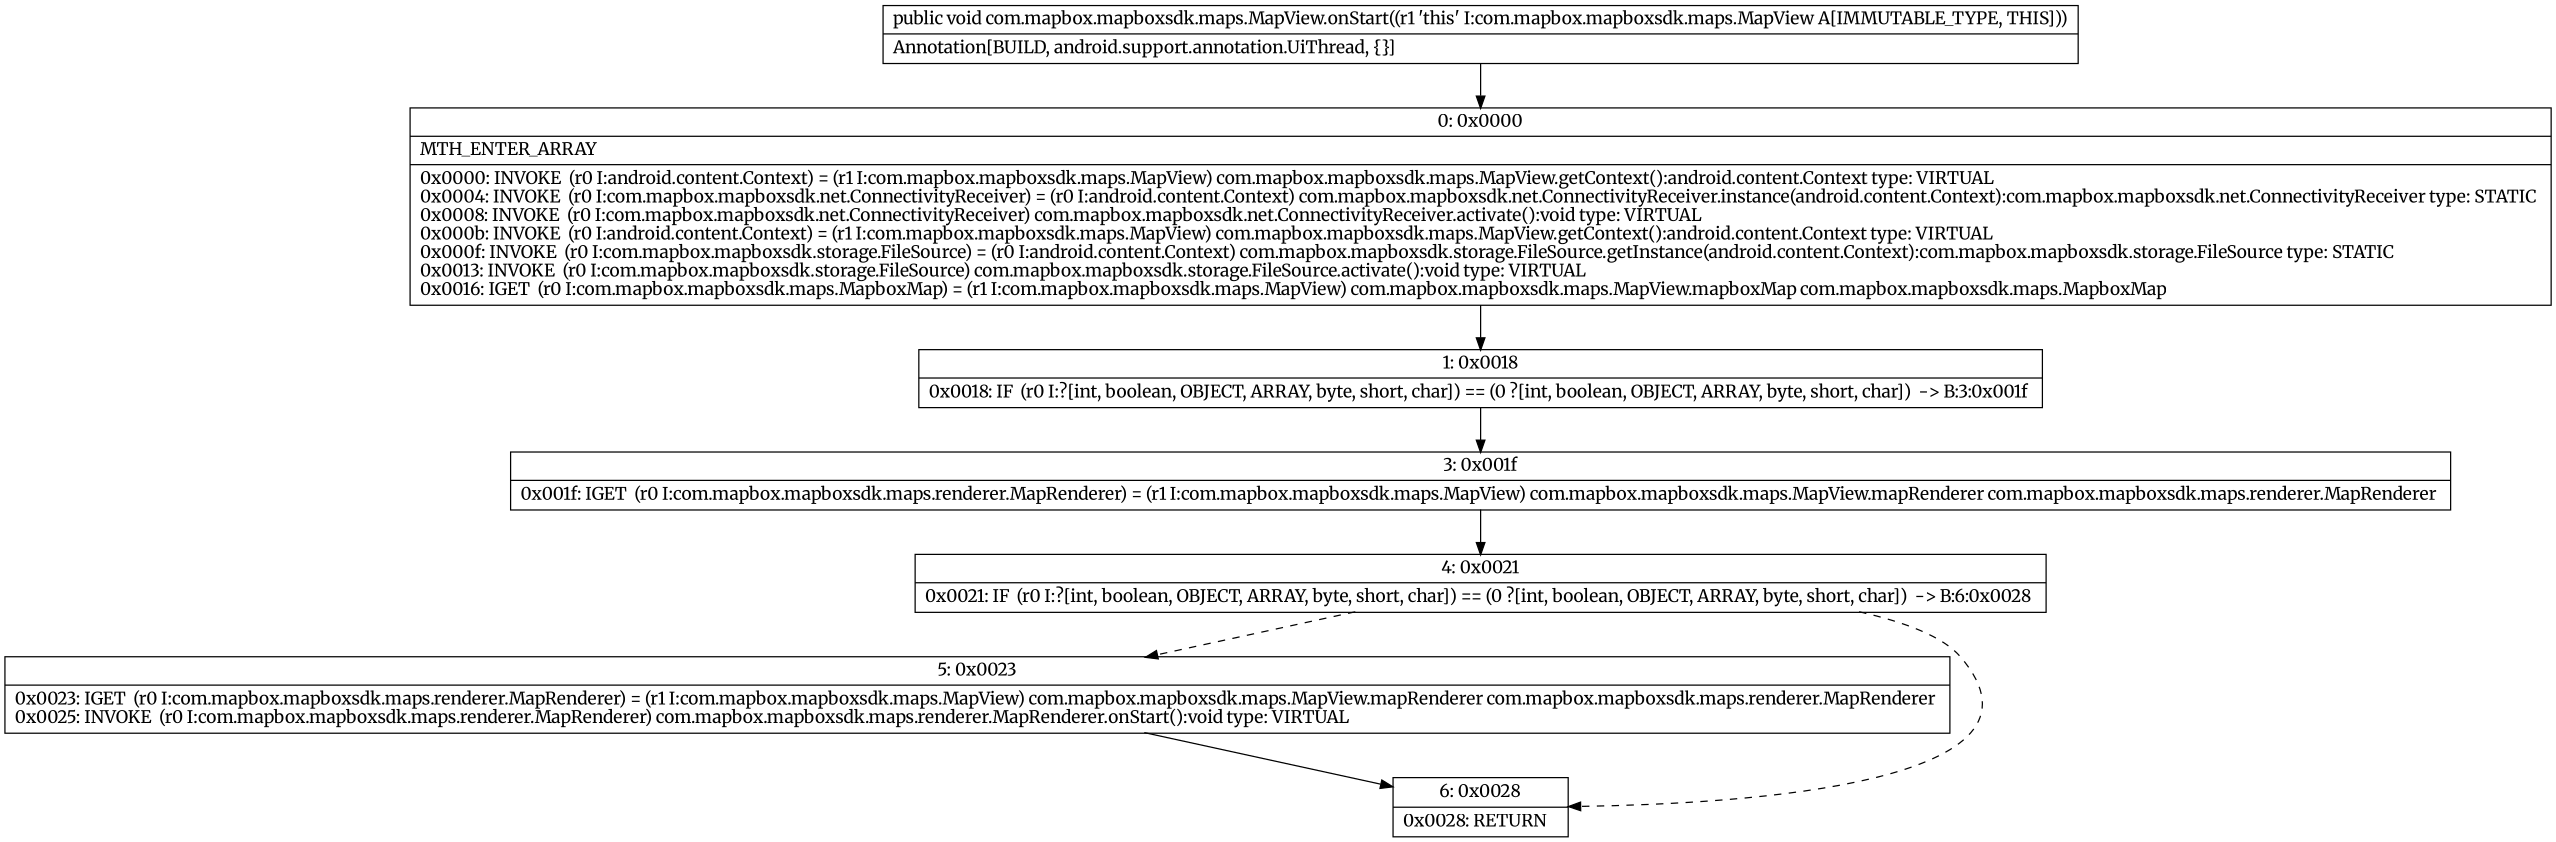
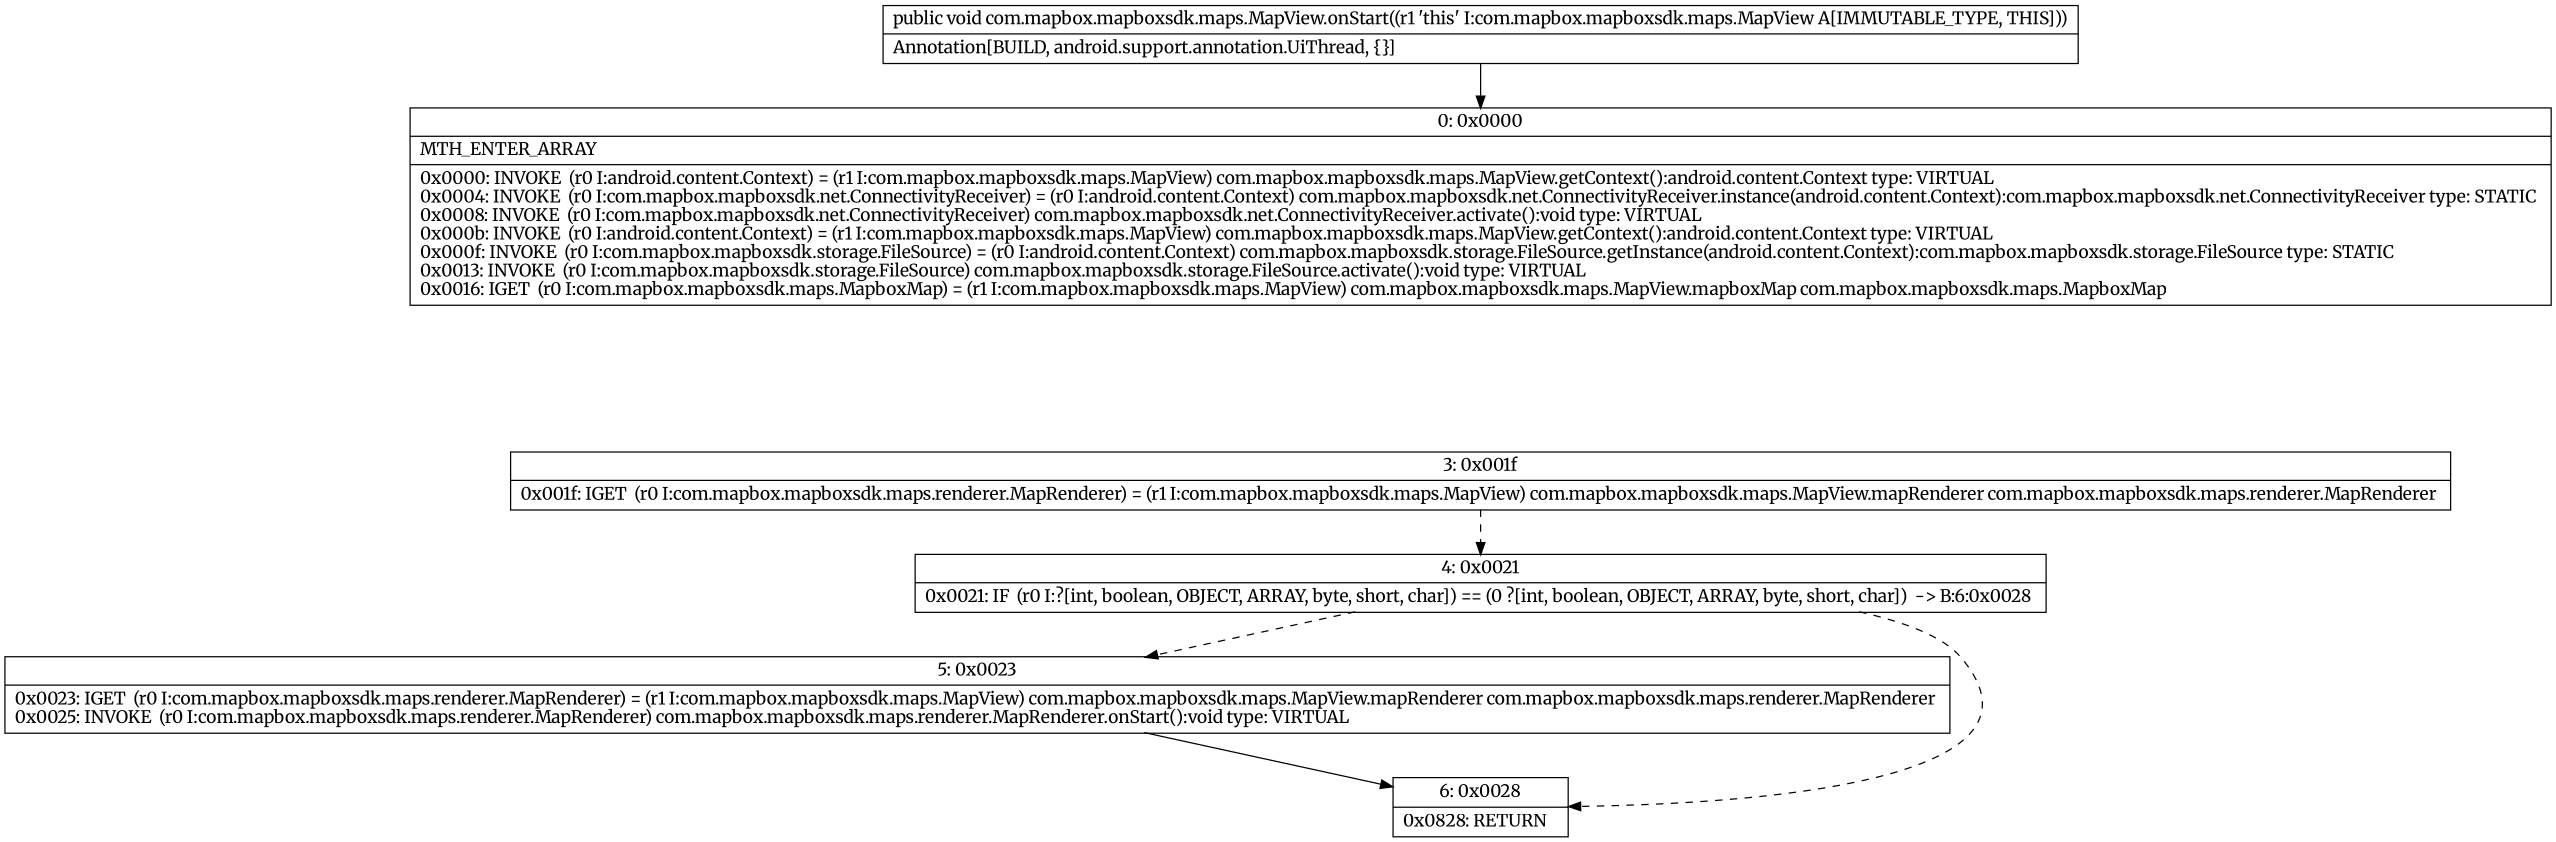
(1481, 379) -> none
(1481, 526) -> (1481, 526)
(1481, 821) -> (1481, 821)
